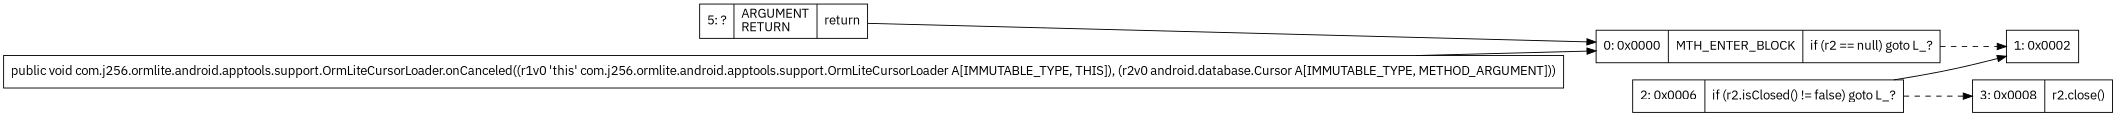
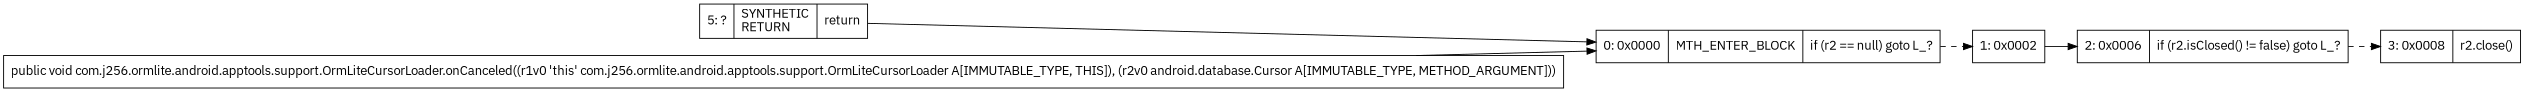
(775, 14) -> (775, 14)
(1946, 71) -> (2056, 46)
